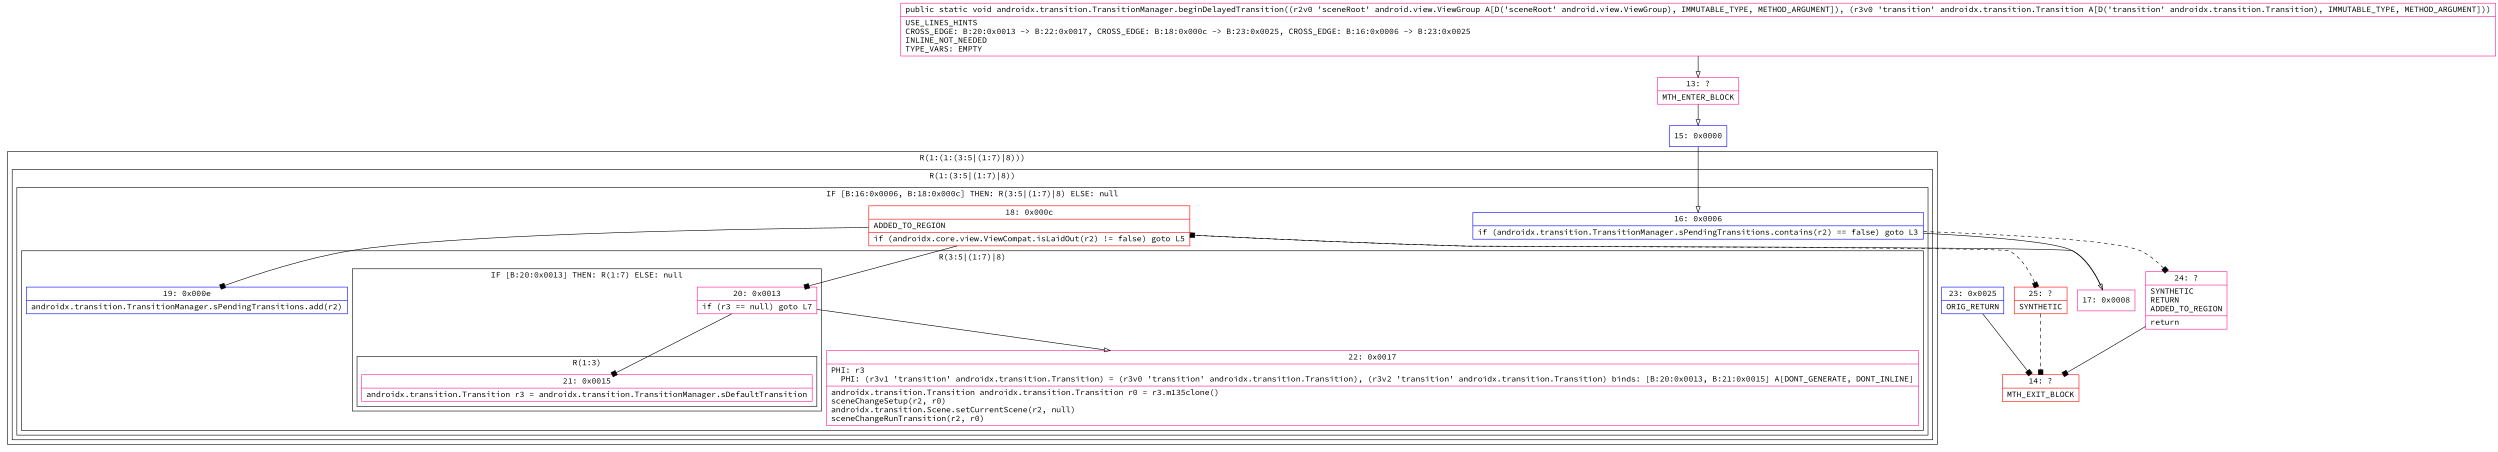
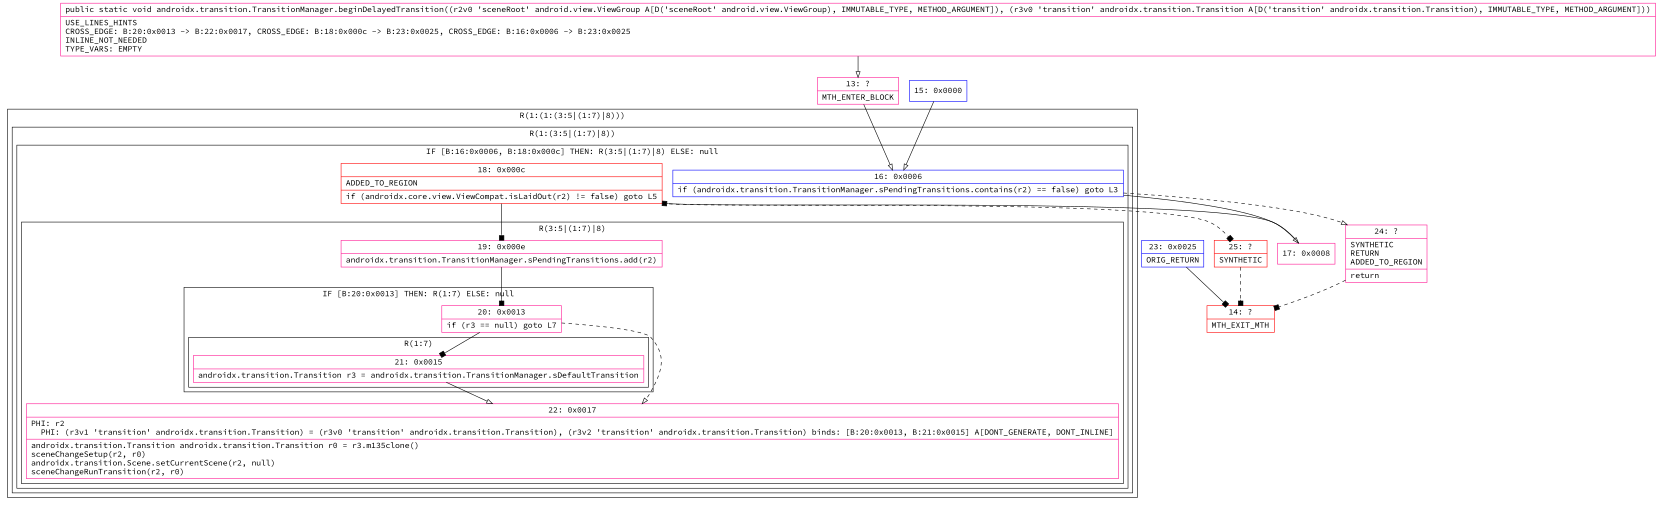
(1698, 112) -> (877, 134)
(2046, 238) -> (1233, 202)
(884, 266) -> (502, 283)
(187, 300) -> (502, 254)
(961, 330) -> (640, 333)
(2107, 349) -> (1313, 294)
(587, 363) -> (419, 344)
(851, 370) -> (51, 424)
(2041, 394) -> (1241, 325)
none -> (475, 396)
